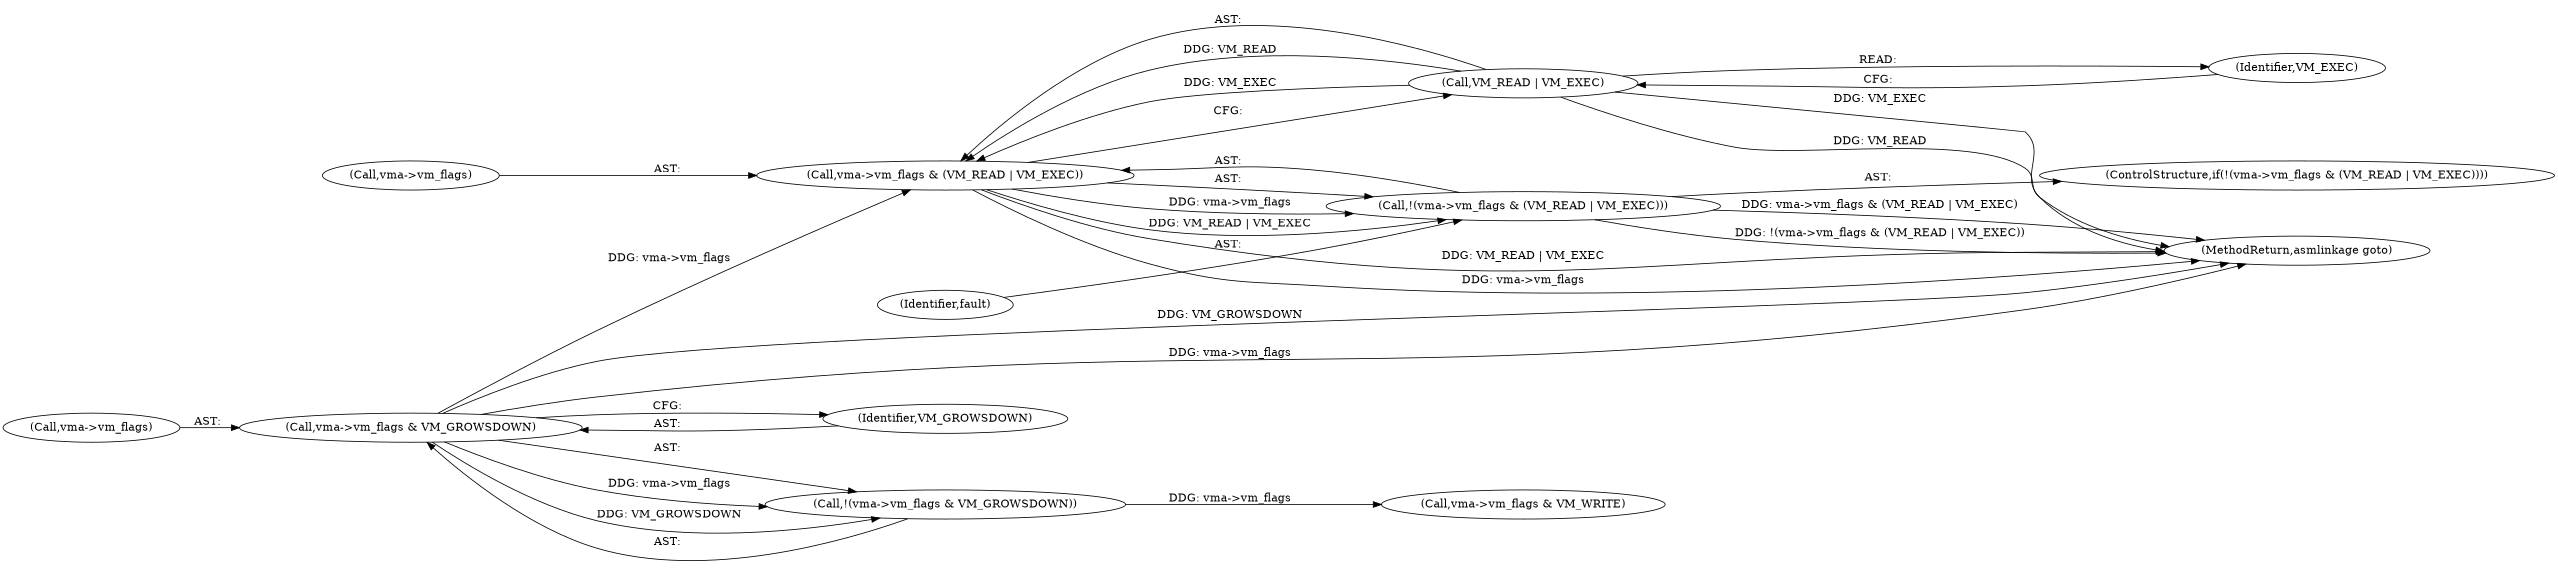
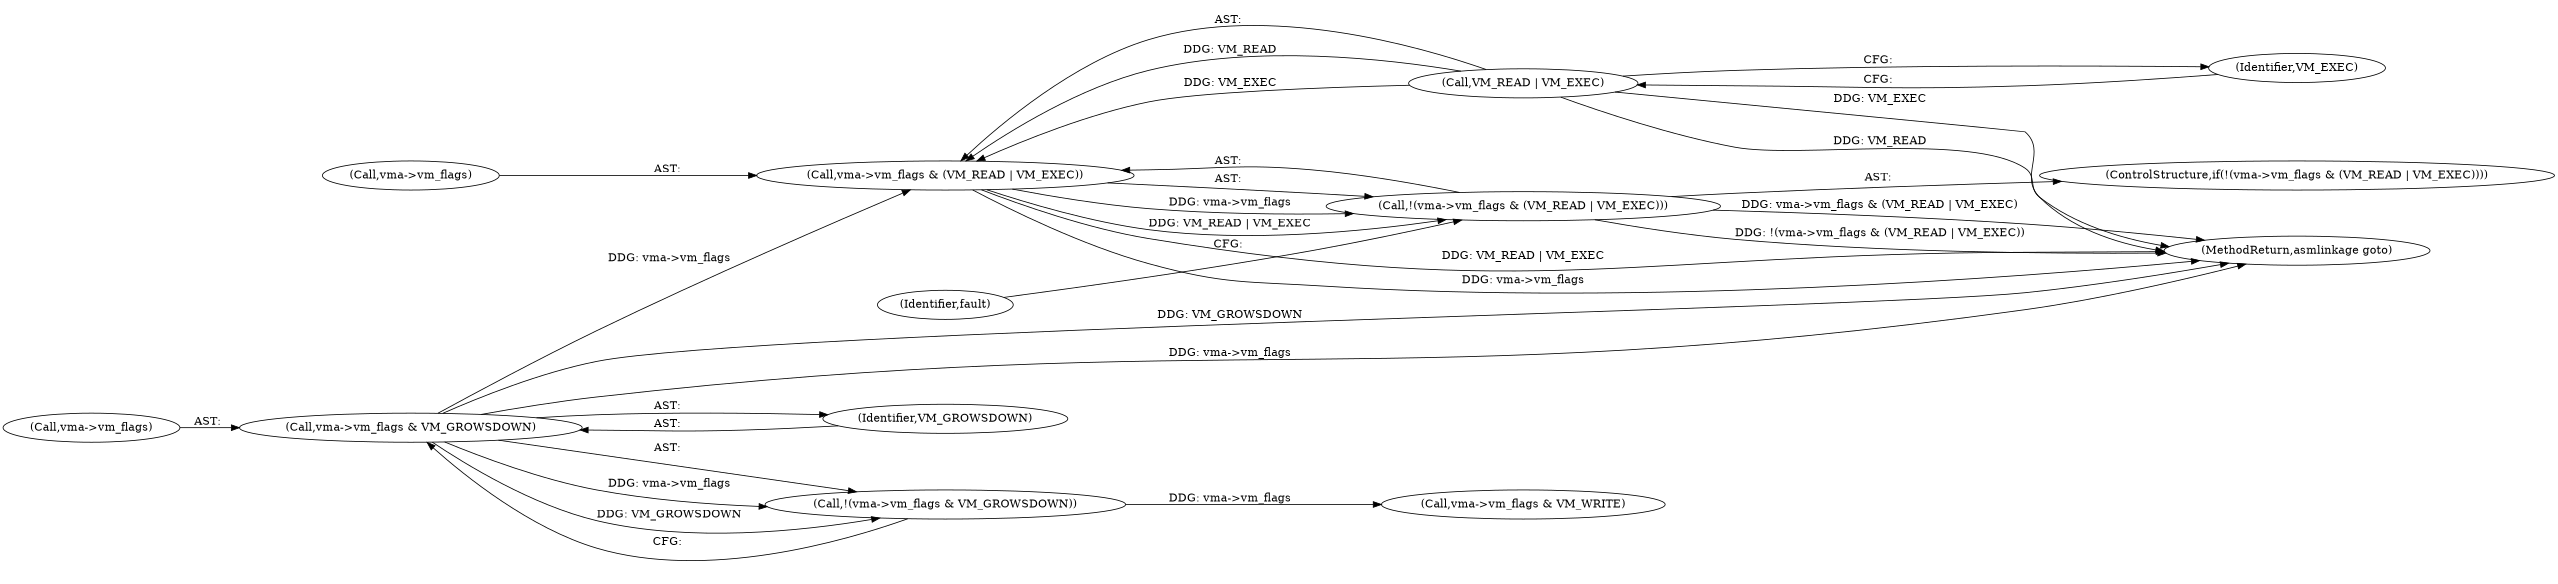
(1880, 60) -> (1880, 60)
(1236, 129) -> none
(1230, 245) -> (1230, 245)
(669, 406) -> (669, 406)
(669, 542) -> (669, 542)
